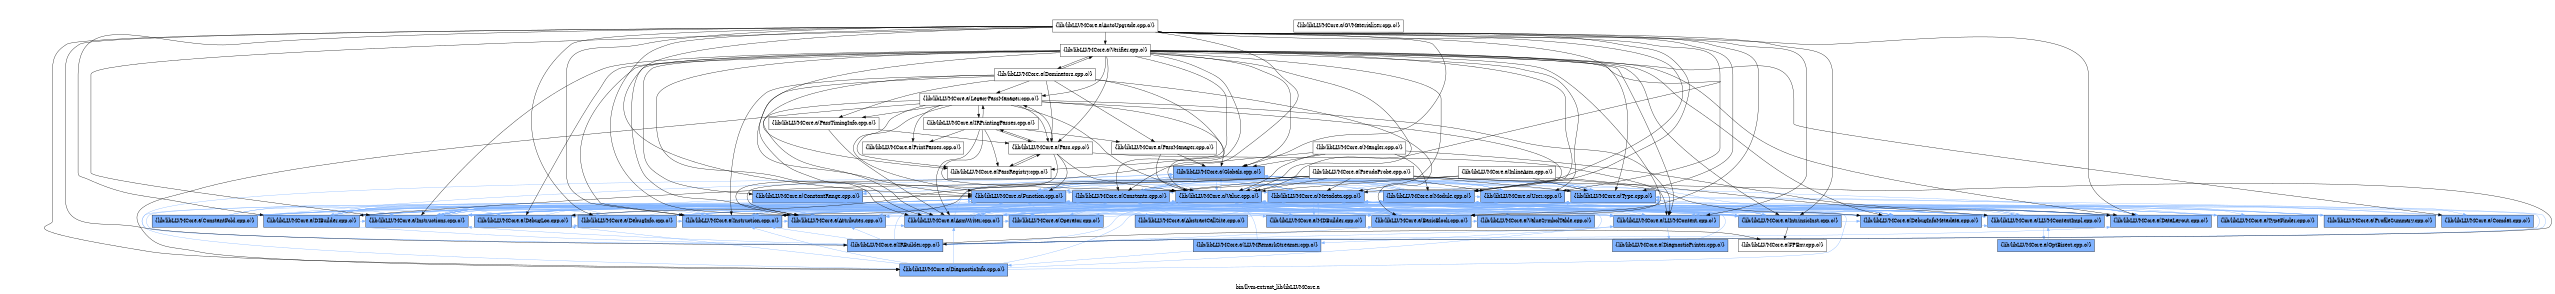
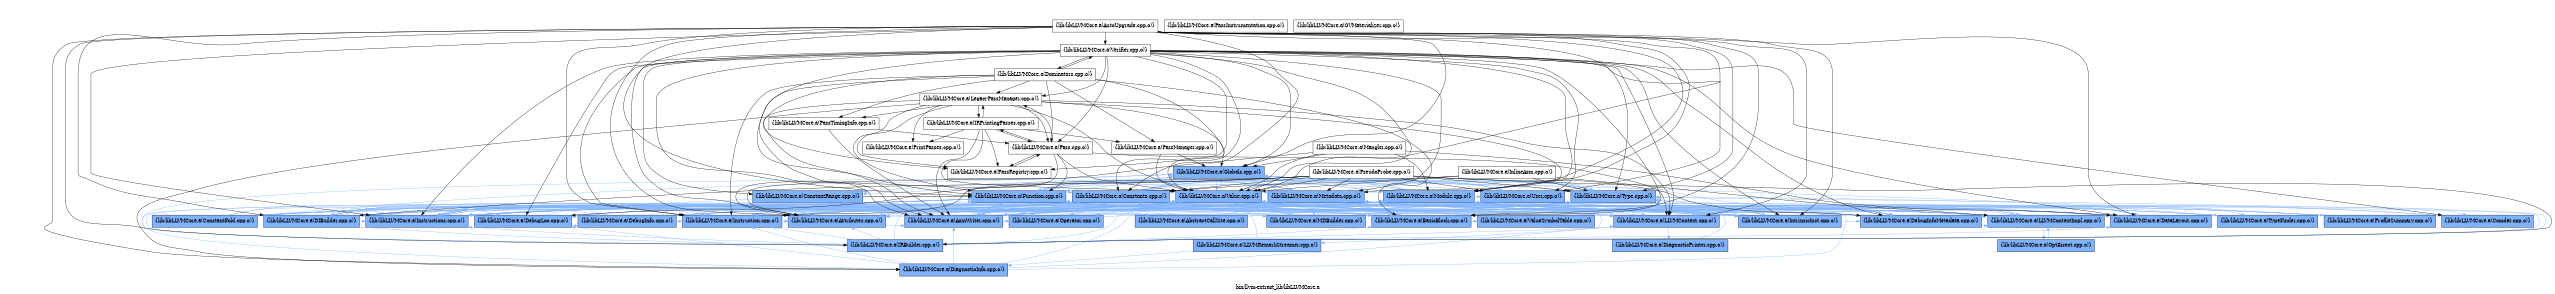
none -> (1226, 26)
(709, 32) -> none
(1782, 246) -> none
